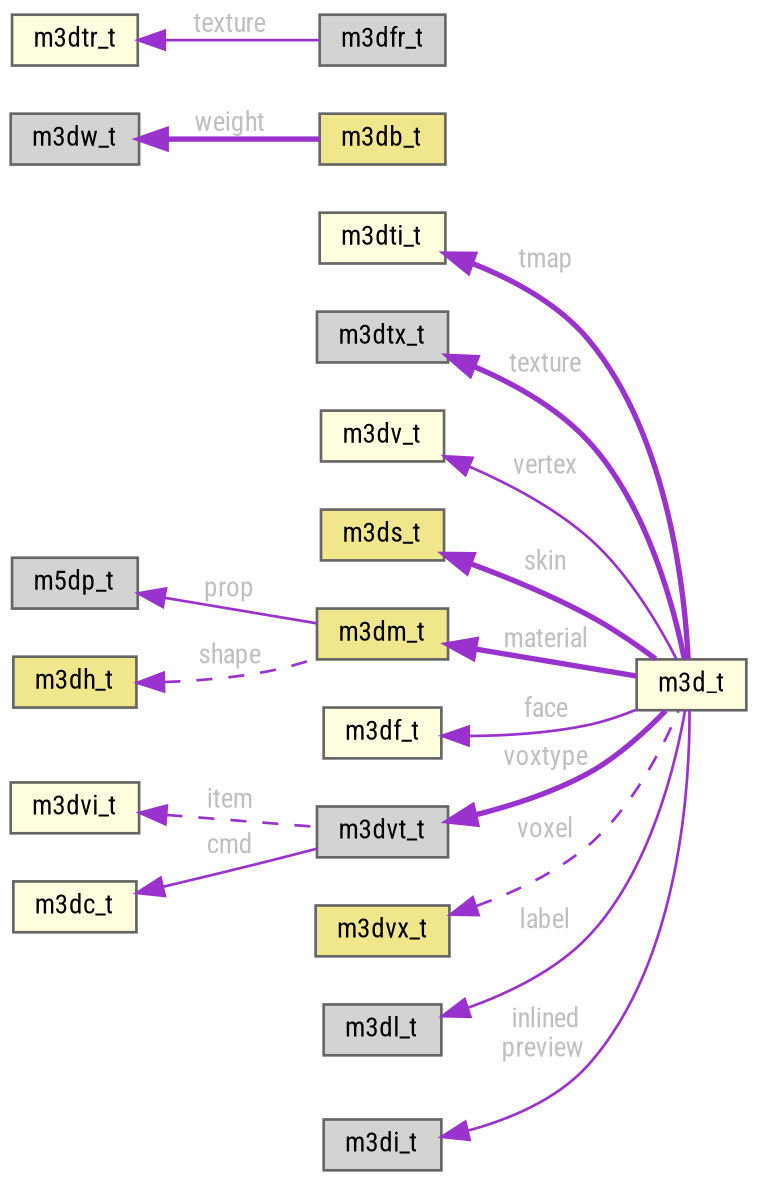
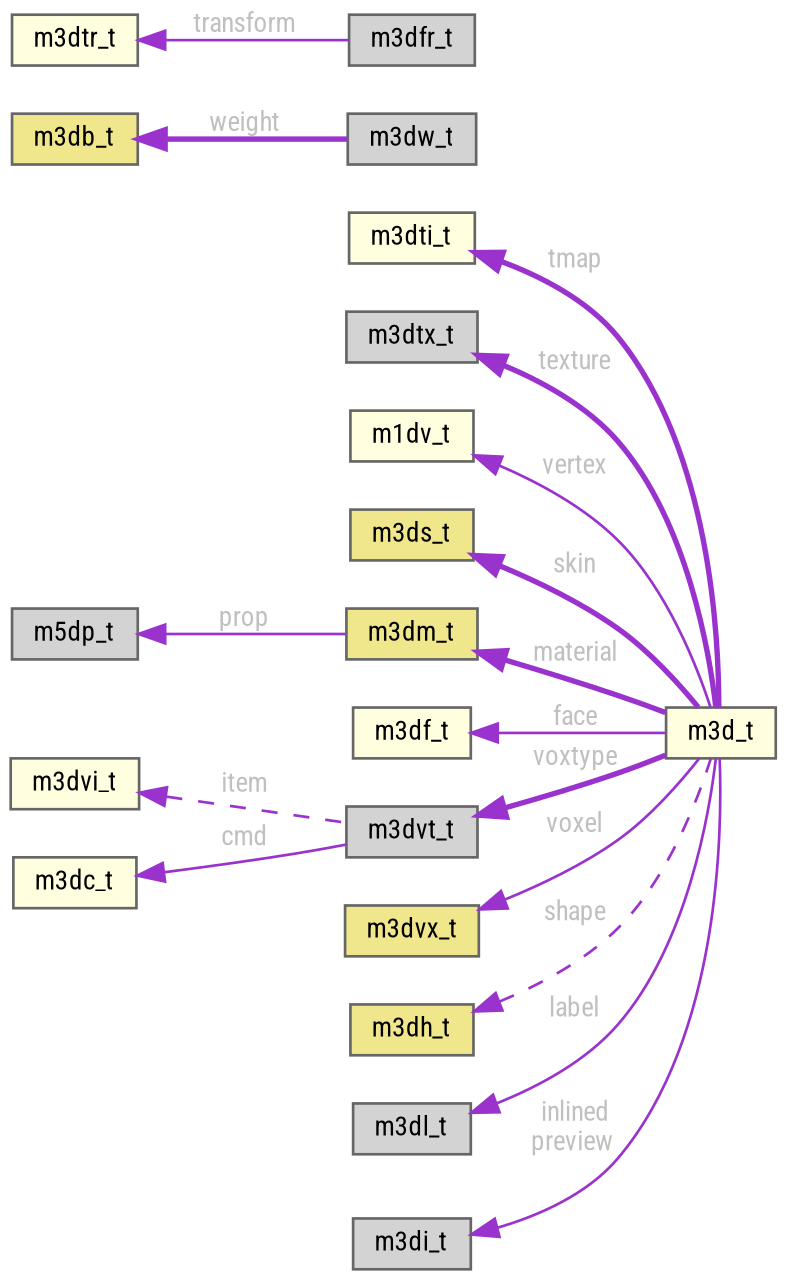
(227, 25) -> (242, 25)
(243, 139) -> (257, 139)
(383, 436) -> (412, 436)
(241, 676) -> (636, 908)
(601, 833) -> (613, 843)
